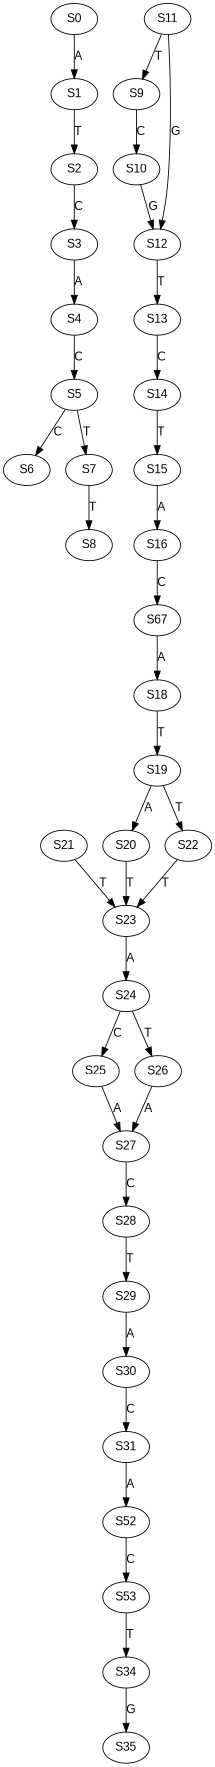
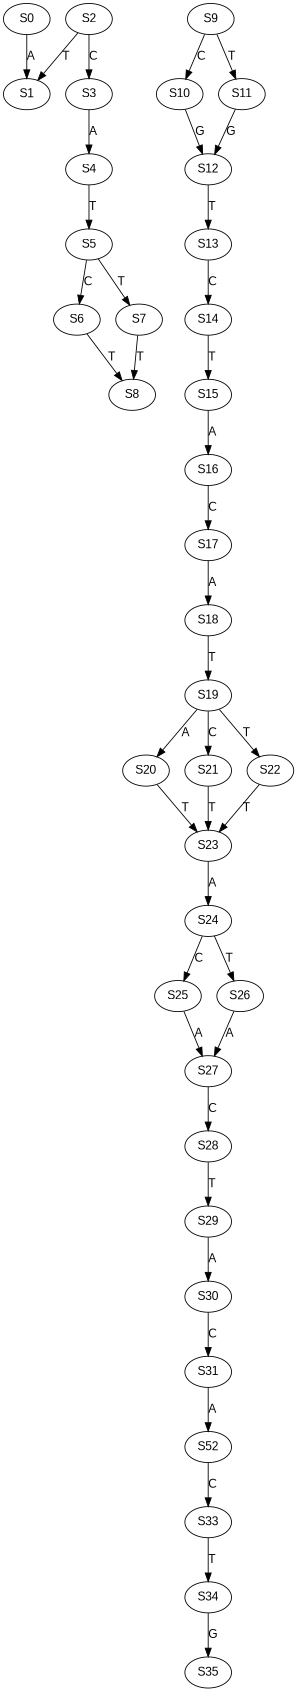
(154, 53) -> (225, 53)
(74, 127) -> (61, 53)
none -> (102, 354)
(79, 357) -> (93, 207)
(157, 620) -> (208, 545)
none -> (208, 729)
(126, 1597) -> (208, 1522)
